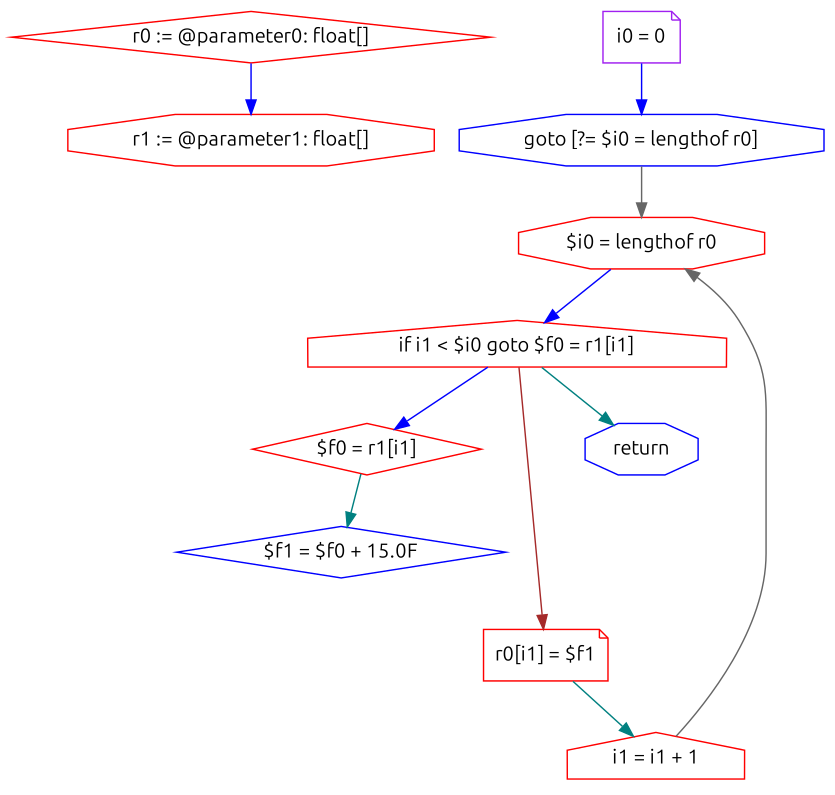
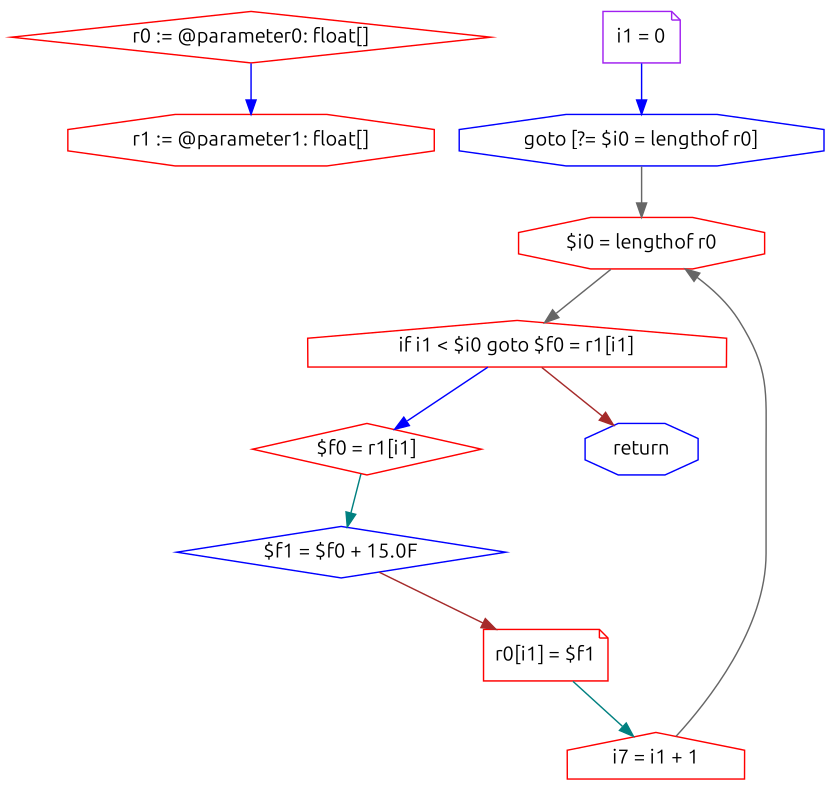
(642, 37) -> (642, 37)
(584, 291) -> (584, 291)
(572, 392) -> (572, 392)
(531, 491) -> (431, 598)
(656, 758) -> (656, 758)
